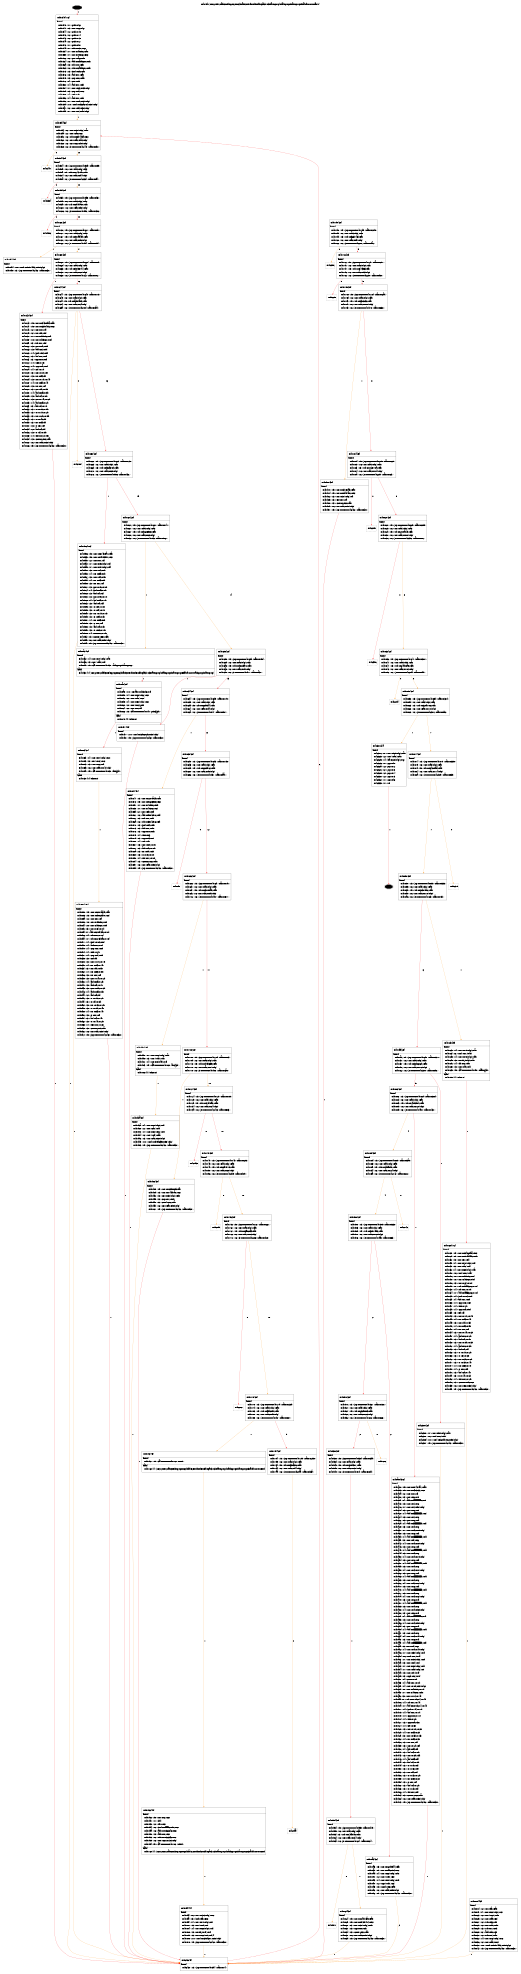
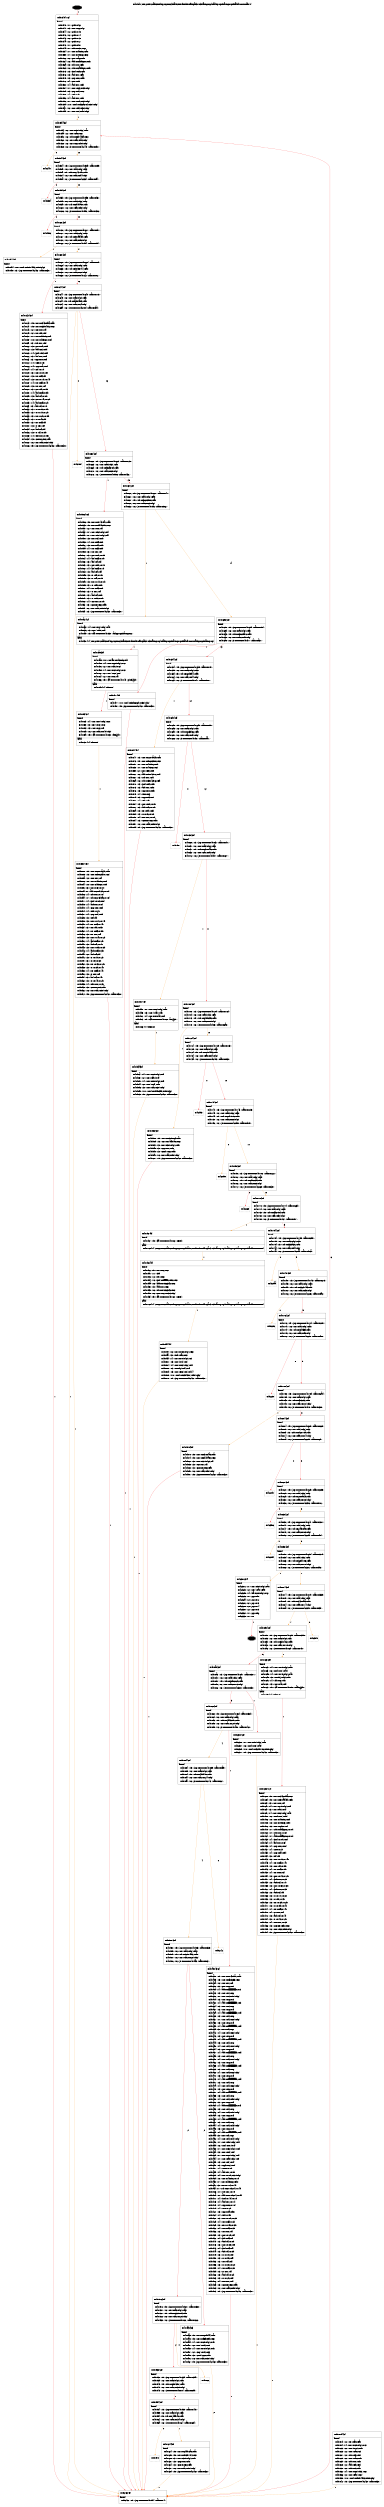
none -> (297, 1262)
